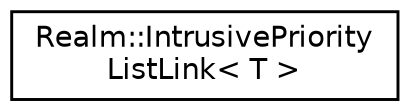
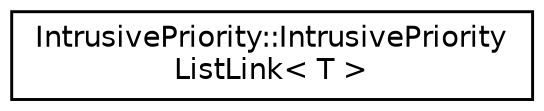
(205, 56) -> (272, 56)
